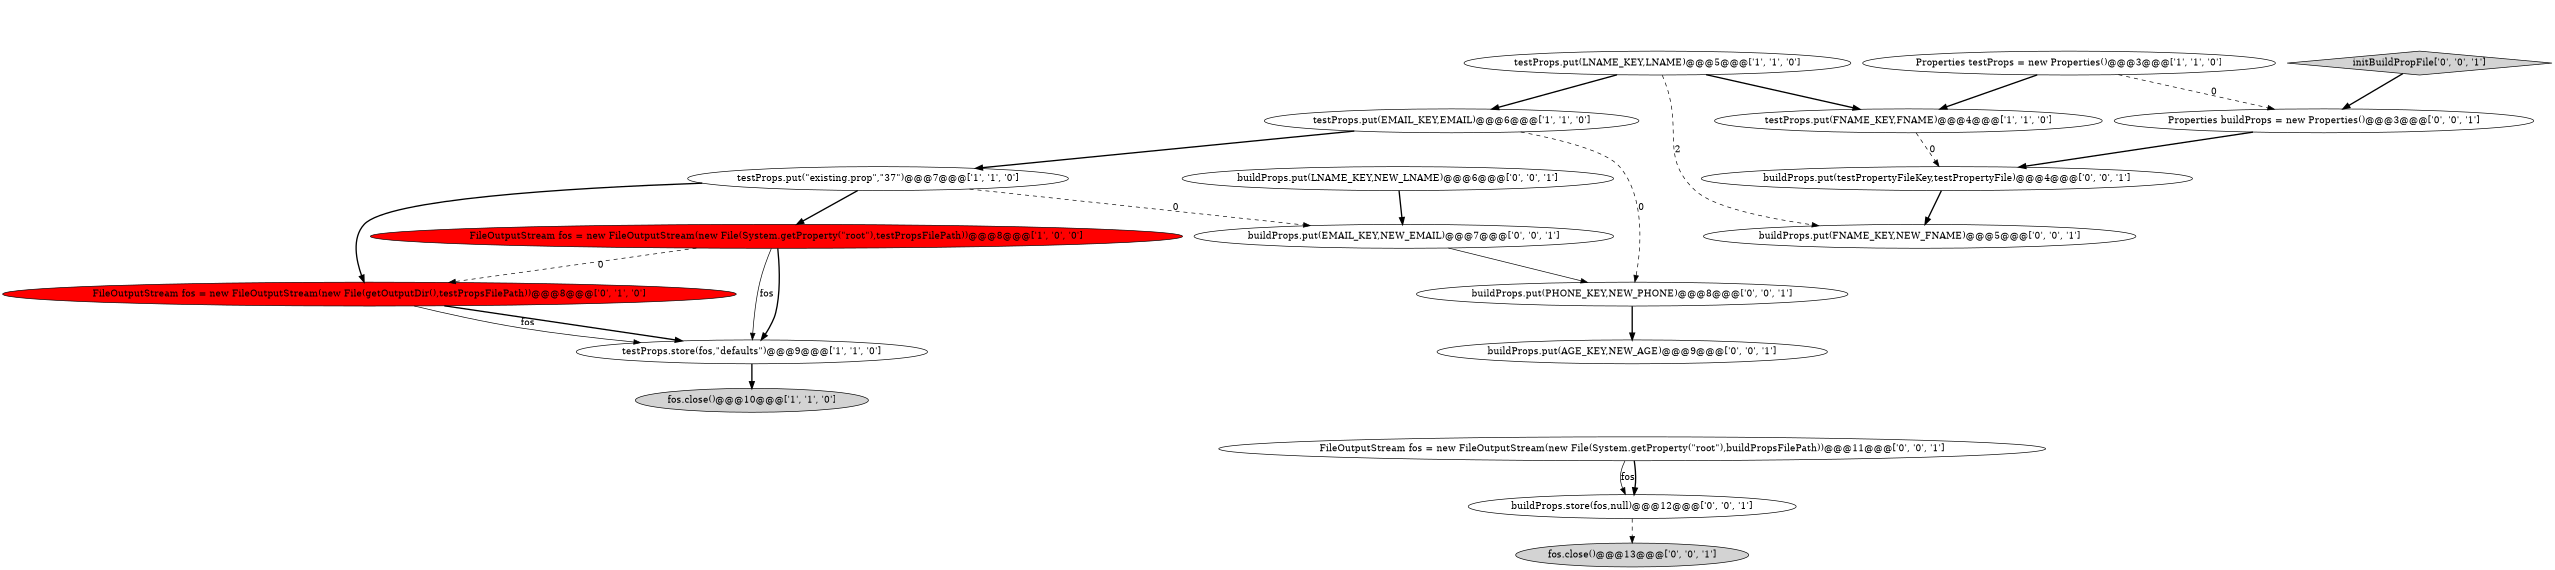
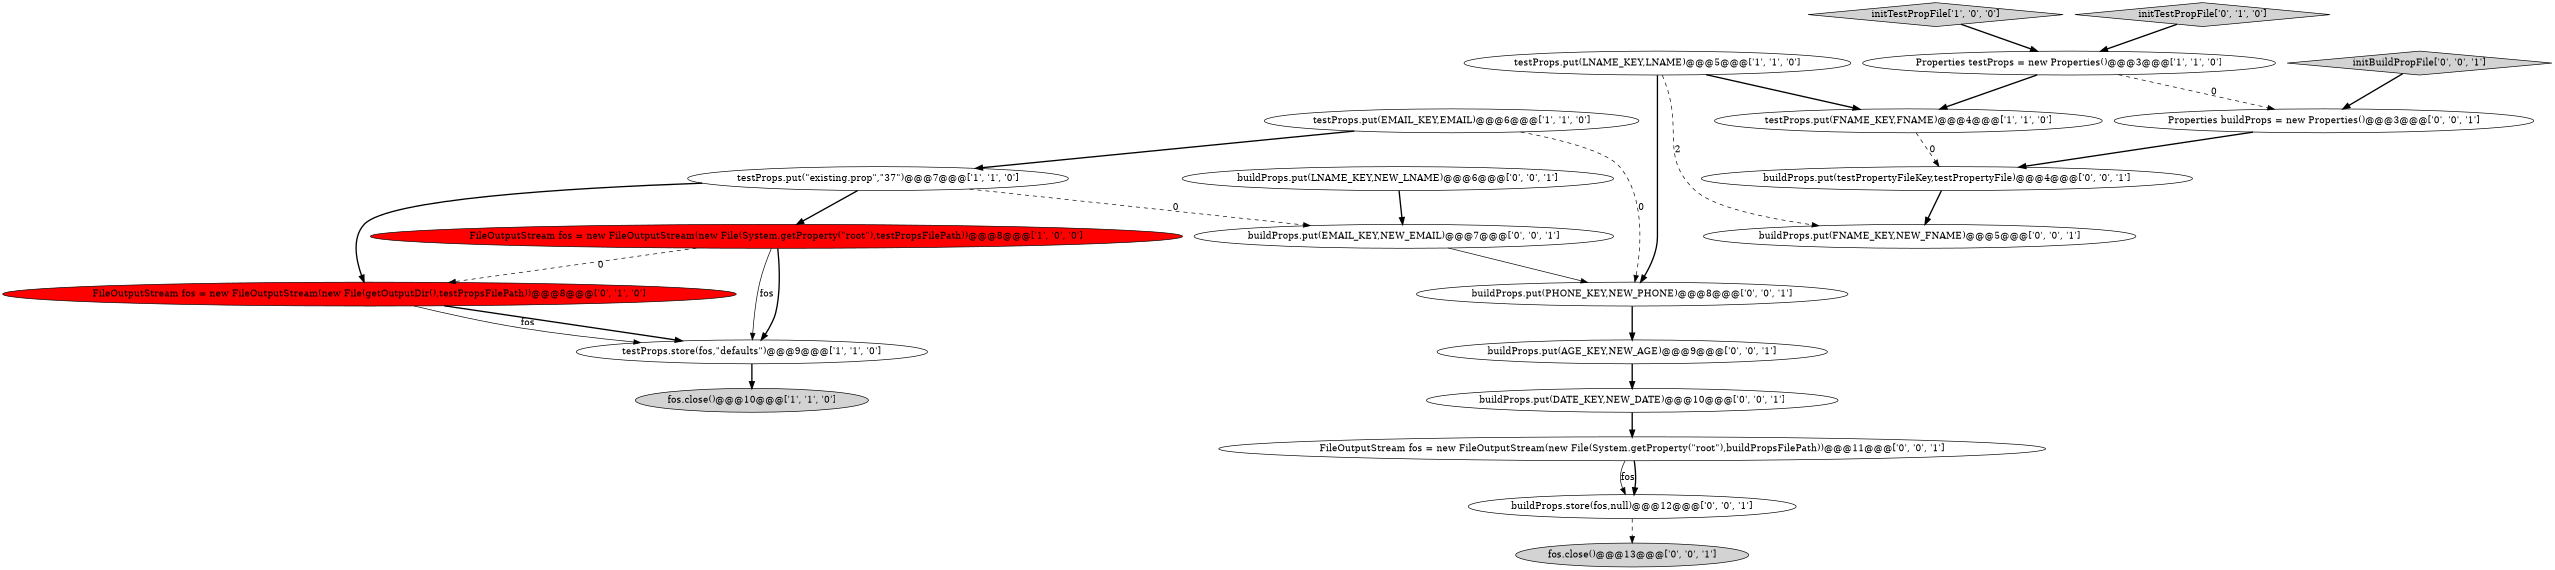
none -> (1936, 15)
none -> (2203, 15)
(1558, 91) -> (1657, 177)
none -> (1632, 400)
